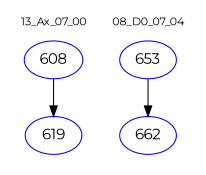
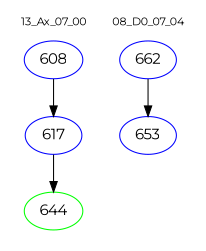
(148, 93) -> (148, 92)
(54, 135) -> (54, 135)
none -> (54, 211)
